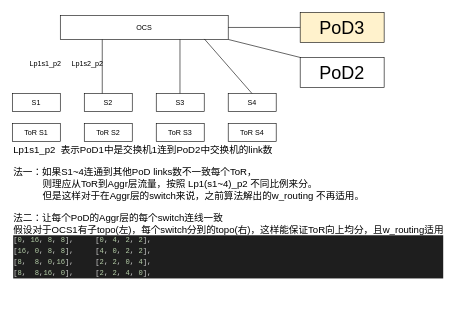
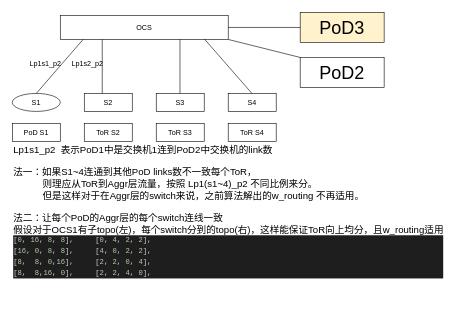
none -> (59, 67)
(36, 102) -> (36, 102)
(36, 132) -> (36, 132)
